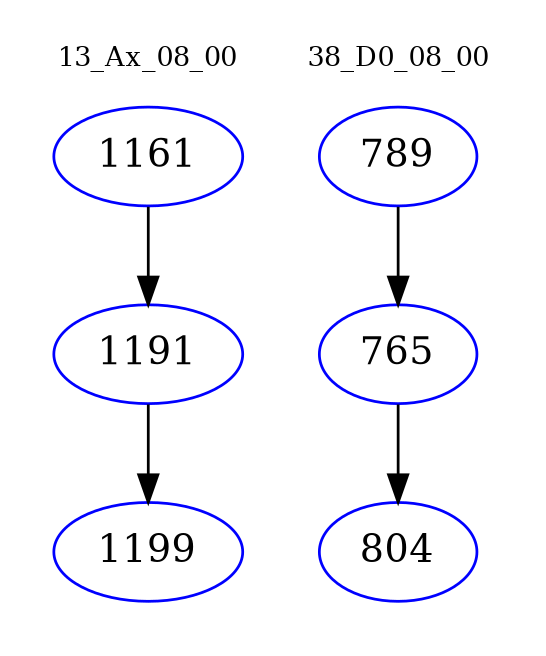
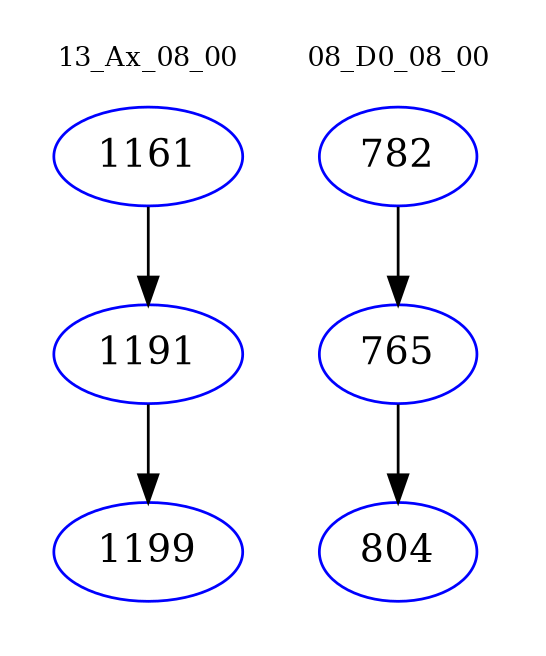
(400, 59) -> (400, 59)
(398, 157) -> (398, 157)
